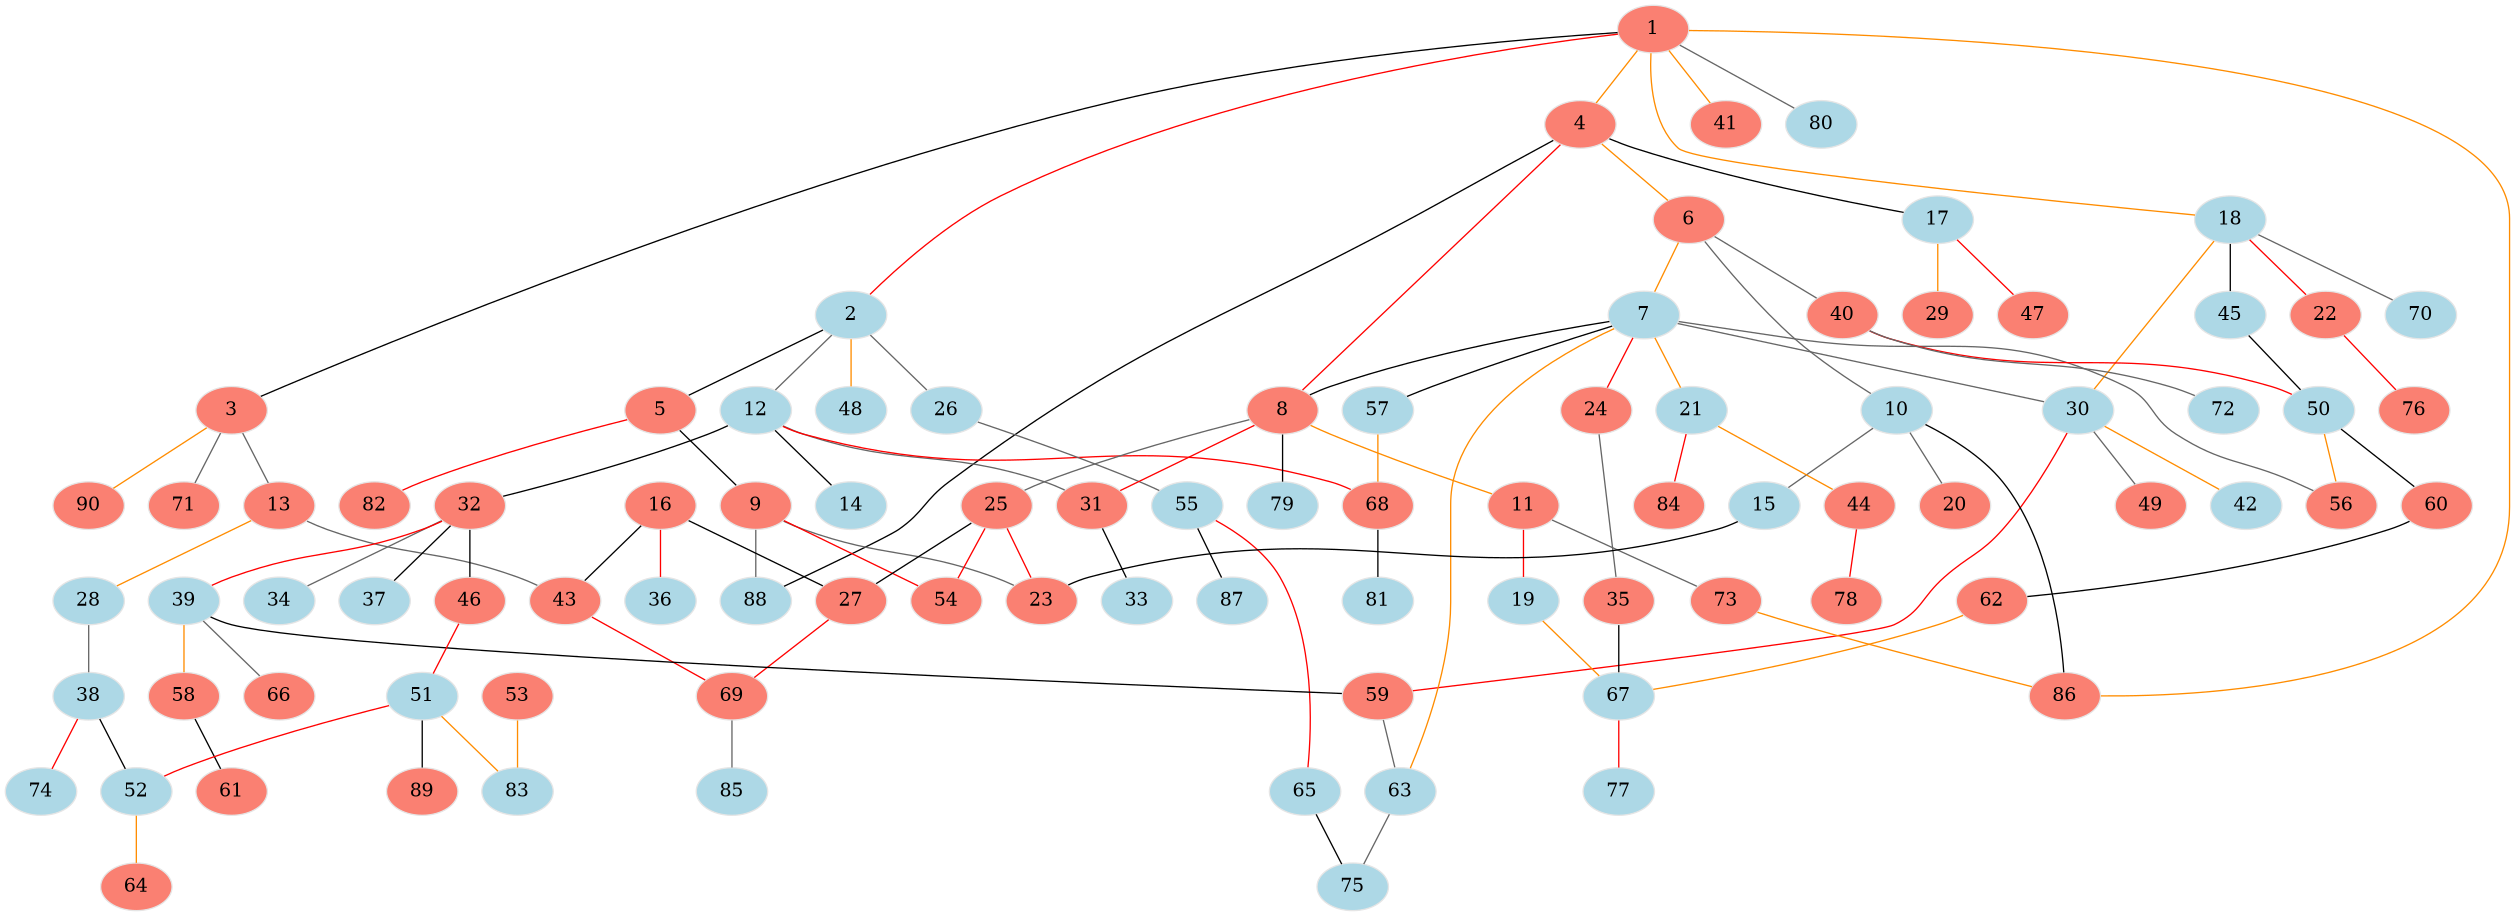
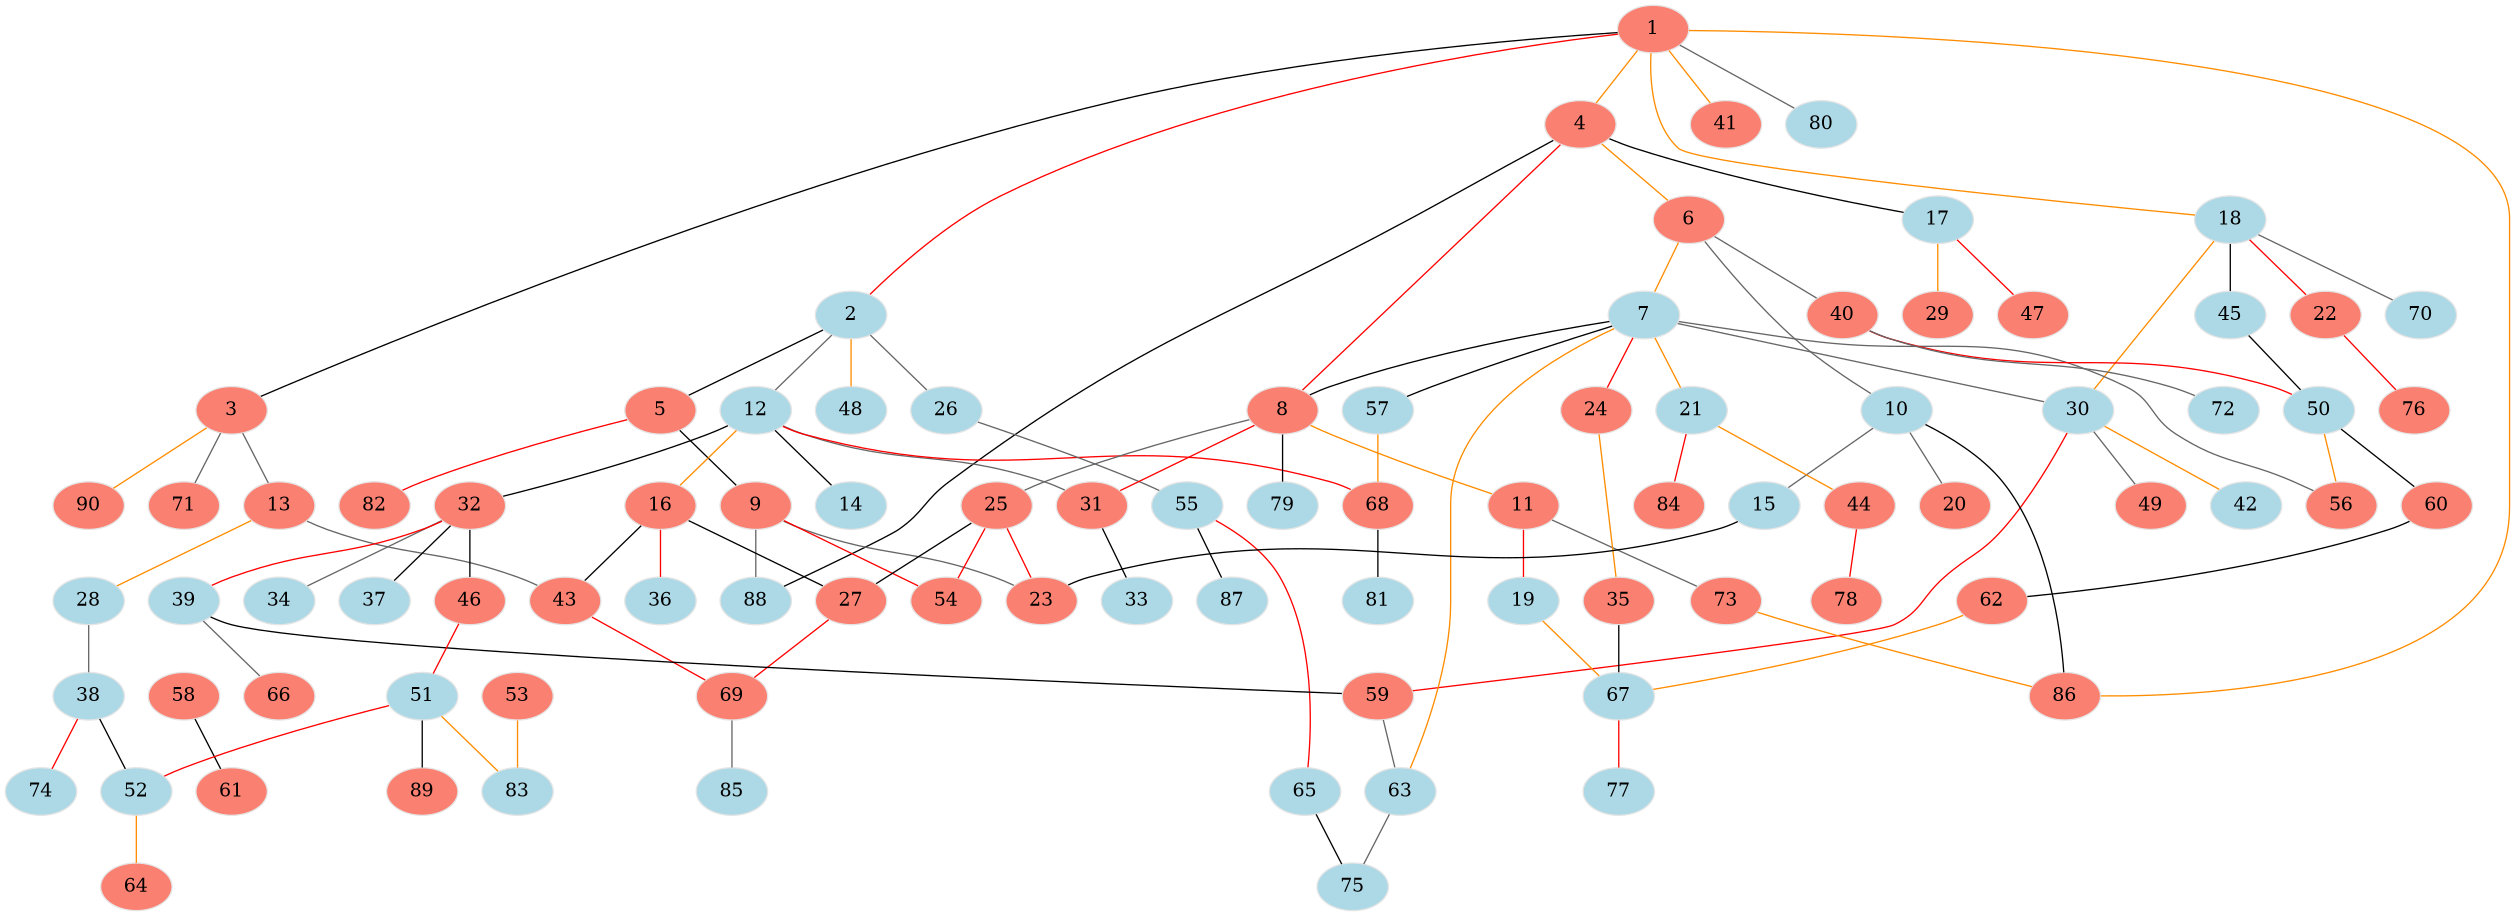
none -> (714, 452)
(1608, 506) -> (1608, 506)
(184, 649) -> none
